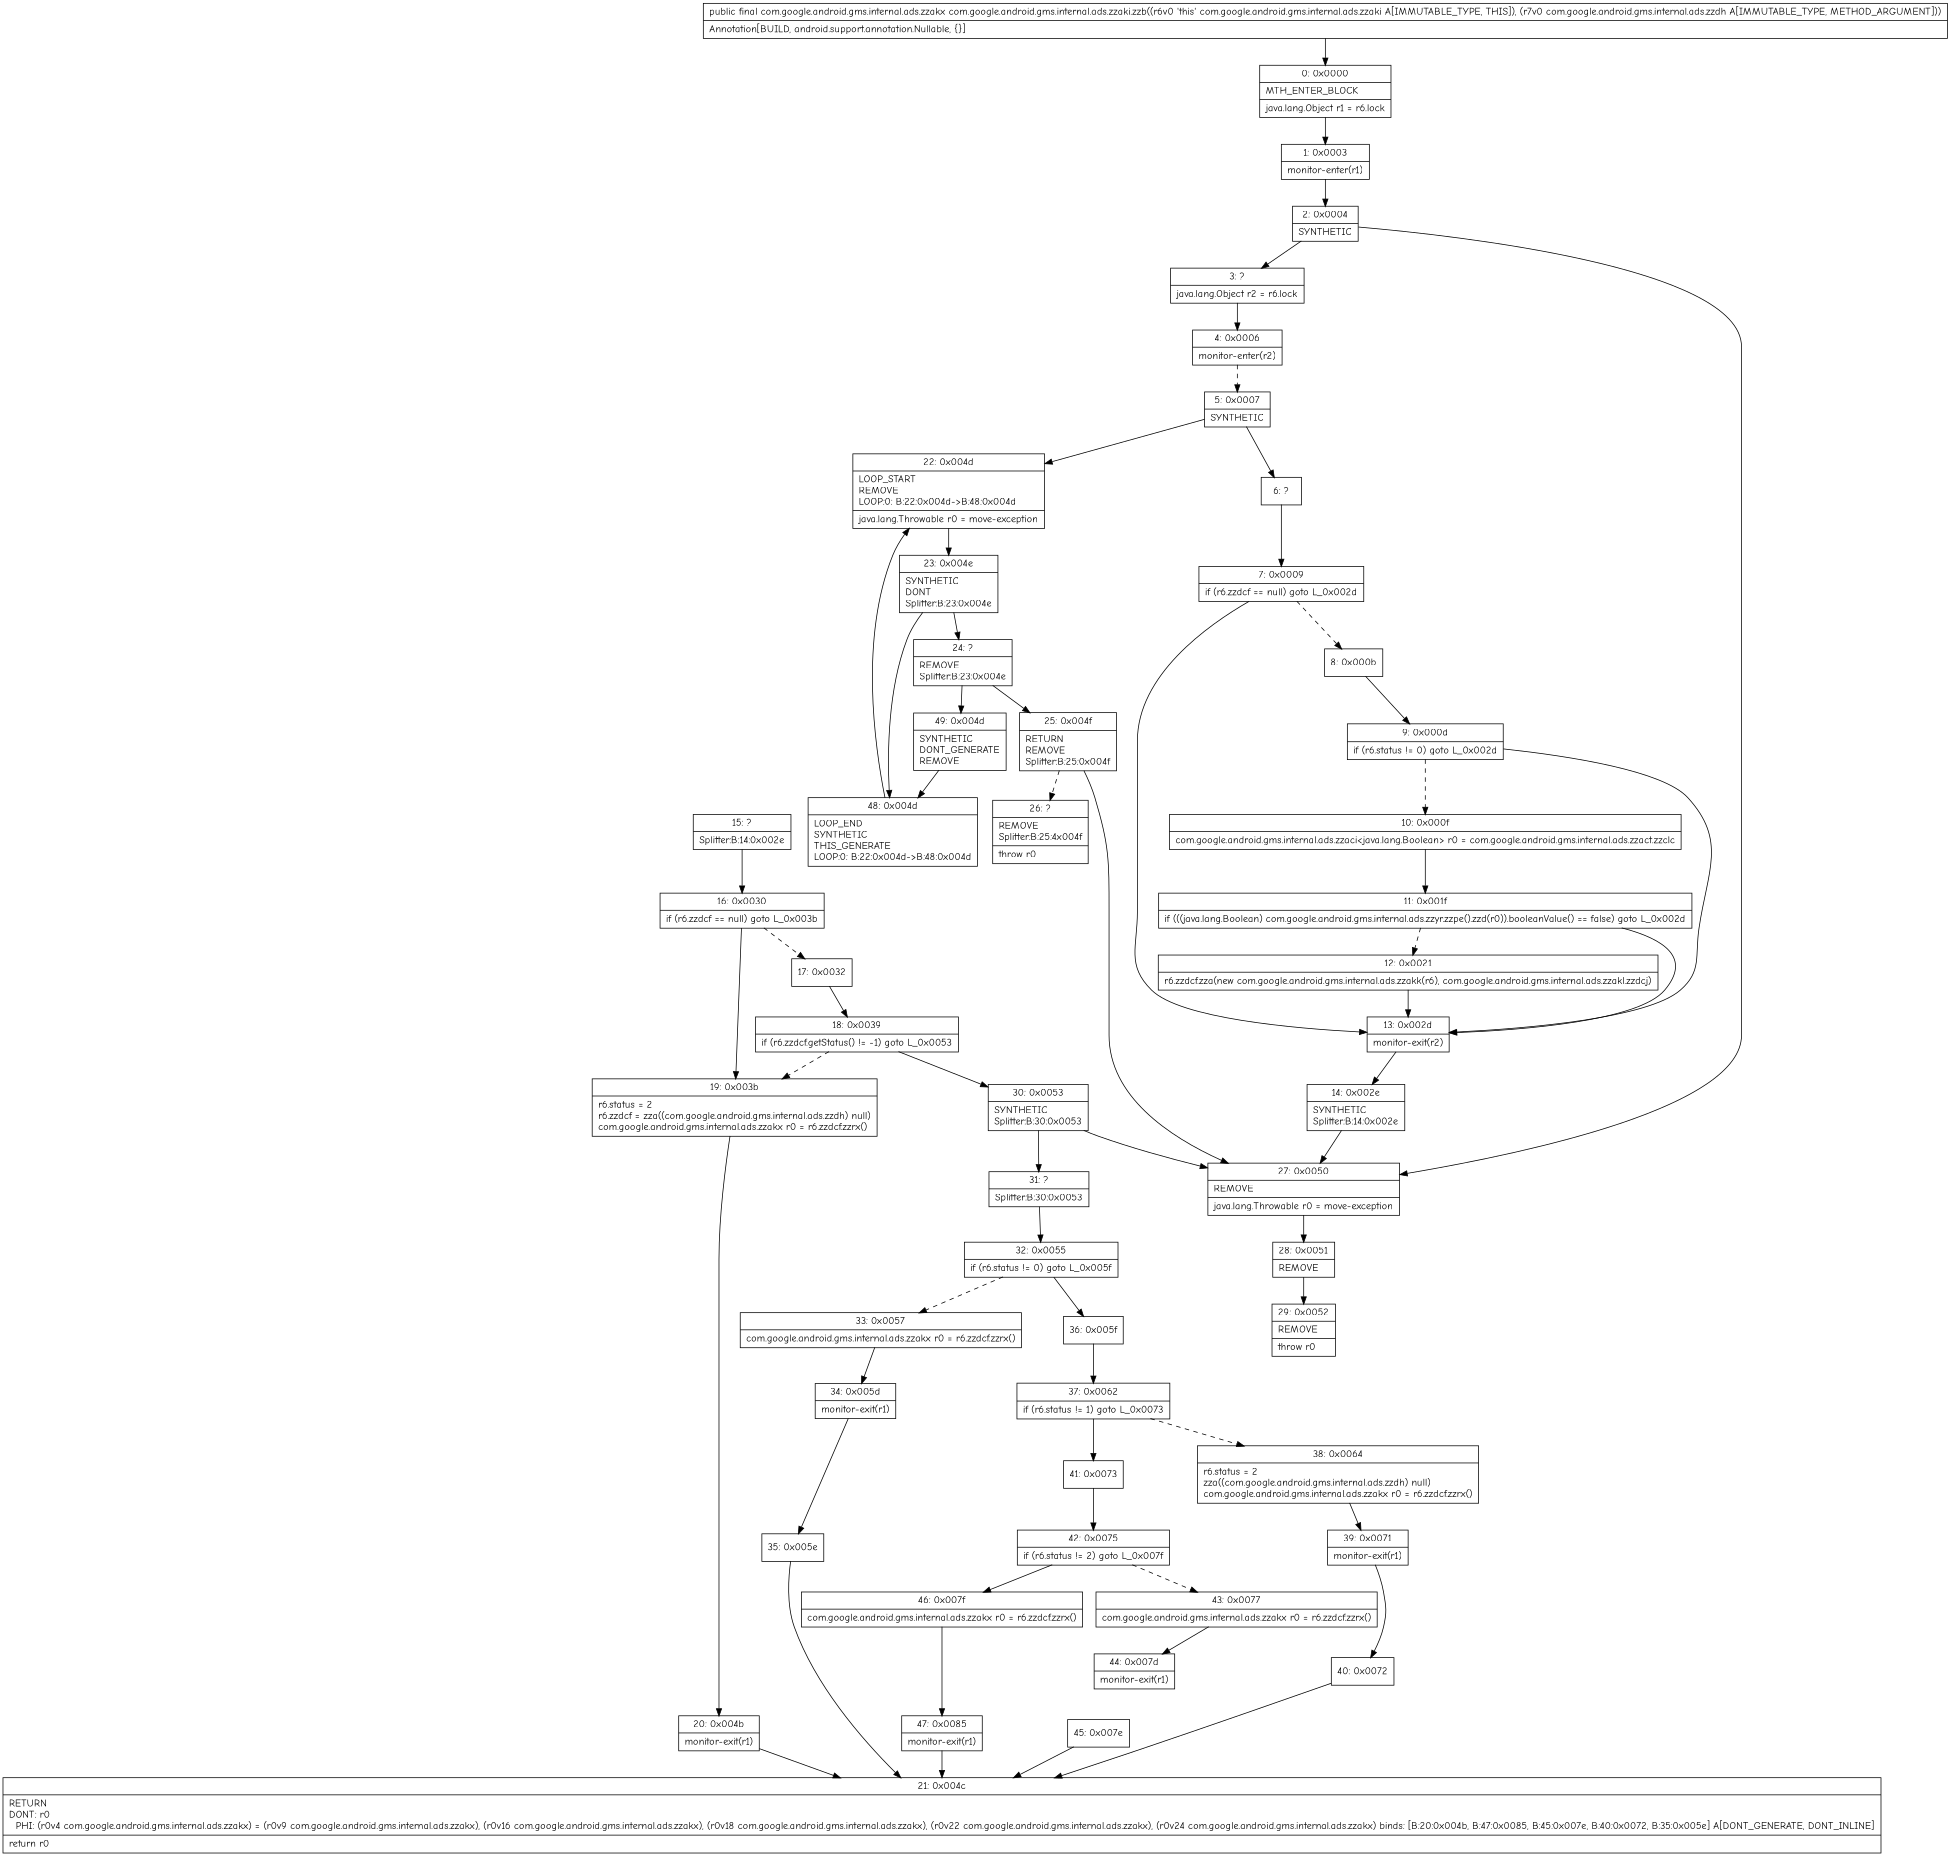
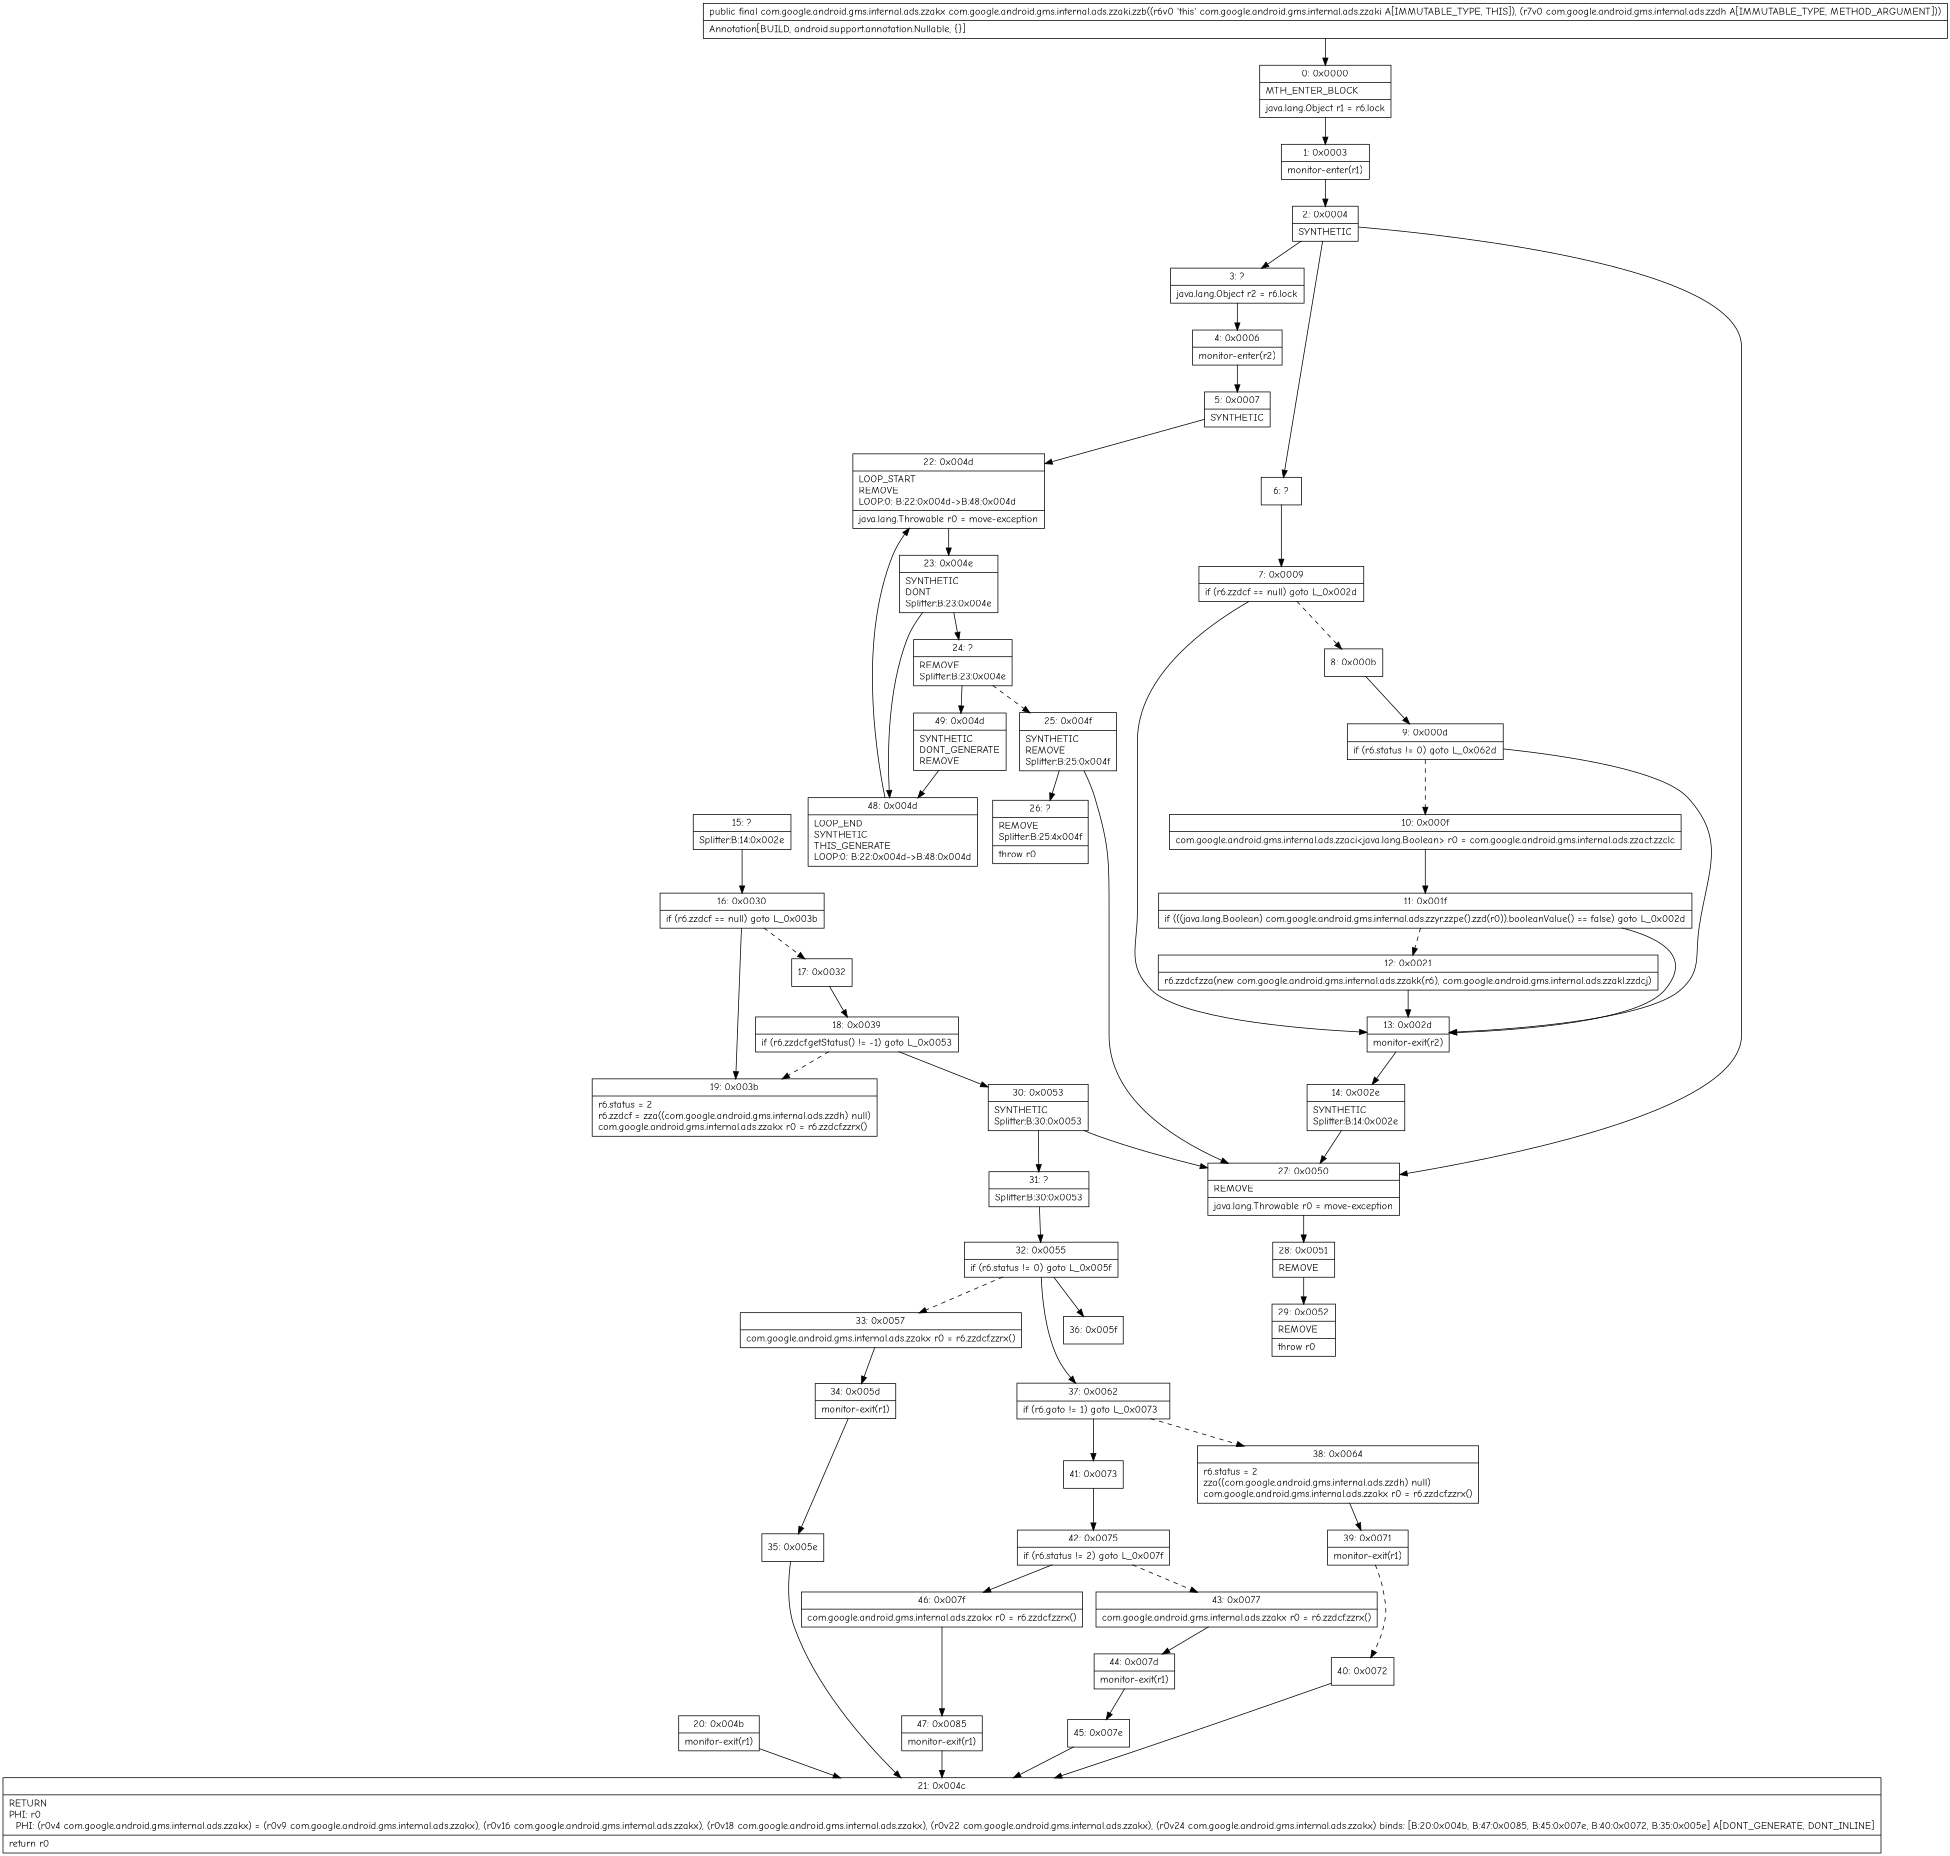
(1237, 375) -> (1237, 375)
(1259, 449) -> (1304, 356)
(1008, 697) -> (1008, 697)
(1045, 739) -> (1052, 739)
(1425, 750) -> (1425, 750)
(1056, 782) -> (1056, 782)
(1093, 1360) -> (1048, 1330)
(1093, 1410) -> (1090, 1410)
(719, 1422) -> none
(1386, 1608) -> (1386, 1608)
none -> (1117, 1701)
(31, 1815) -> (27, 1815)
